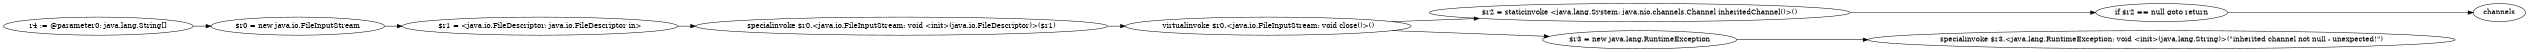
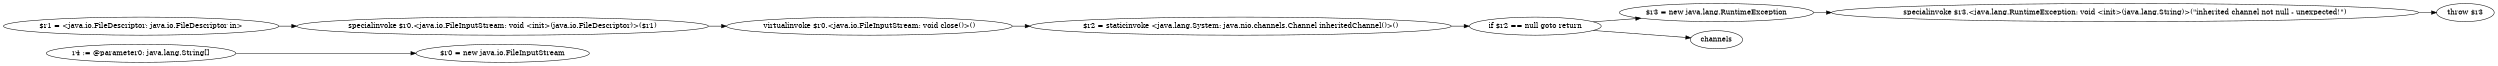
none -> (2465, 13)
(391, 26) -> none
(1468, 33) -> (1614, 20)
